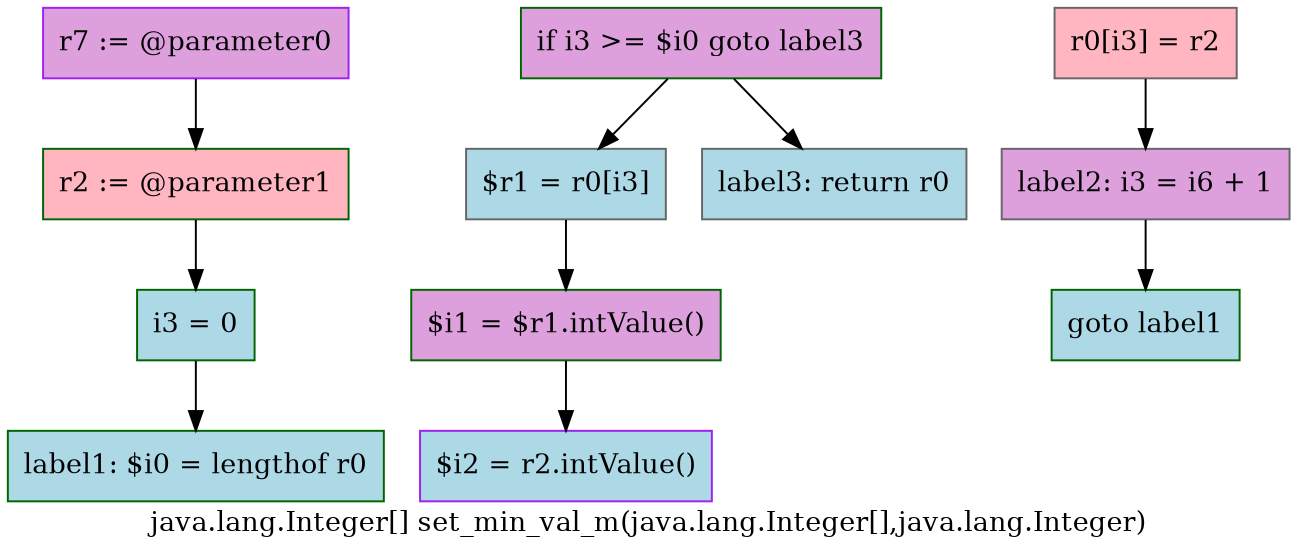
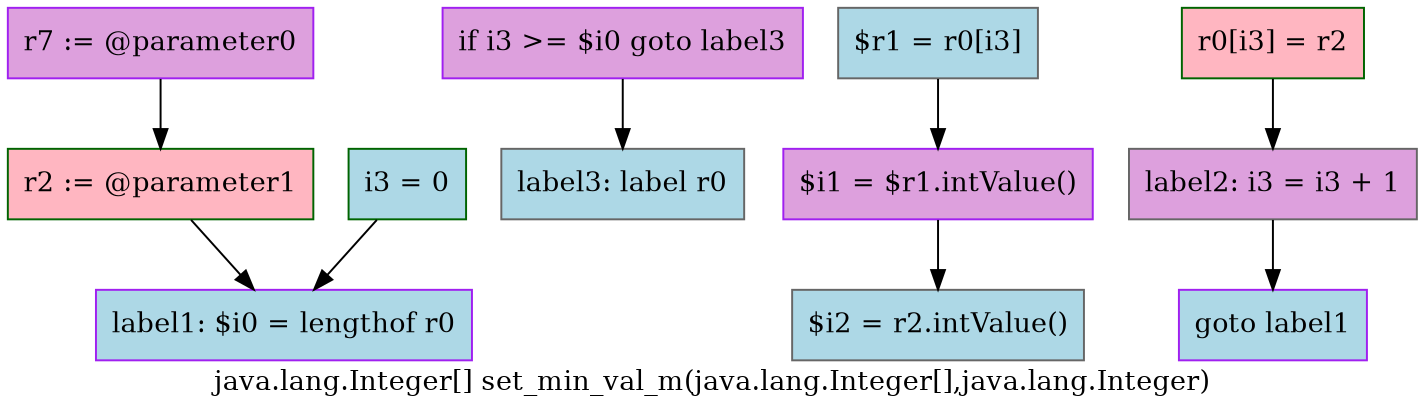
(701, 43) -> (623, 43)
(1146, 43) -> (1273, 43)
(640, 107) -> none
(834, 184) -> (623, 184)
(1146, 184) -> (1273, 184)
(196, 245) -> (216, 247)
(566, 325) -> (938, 184)
(1146, 325) -> (1273, 325)
(196, 466) -> (284, 325)
(566, 466) -> (938, 325)
